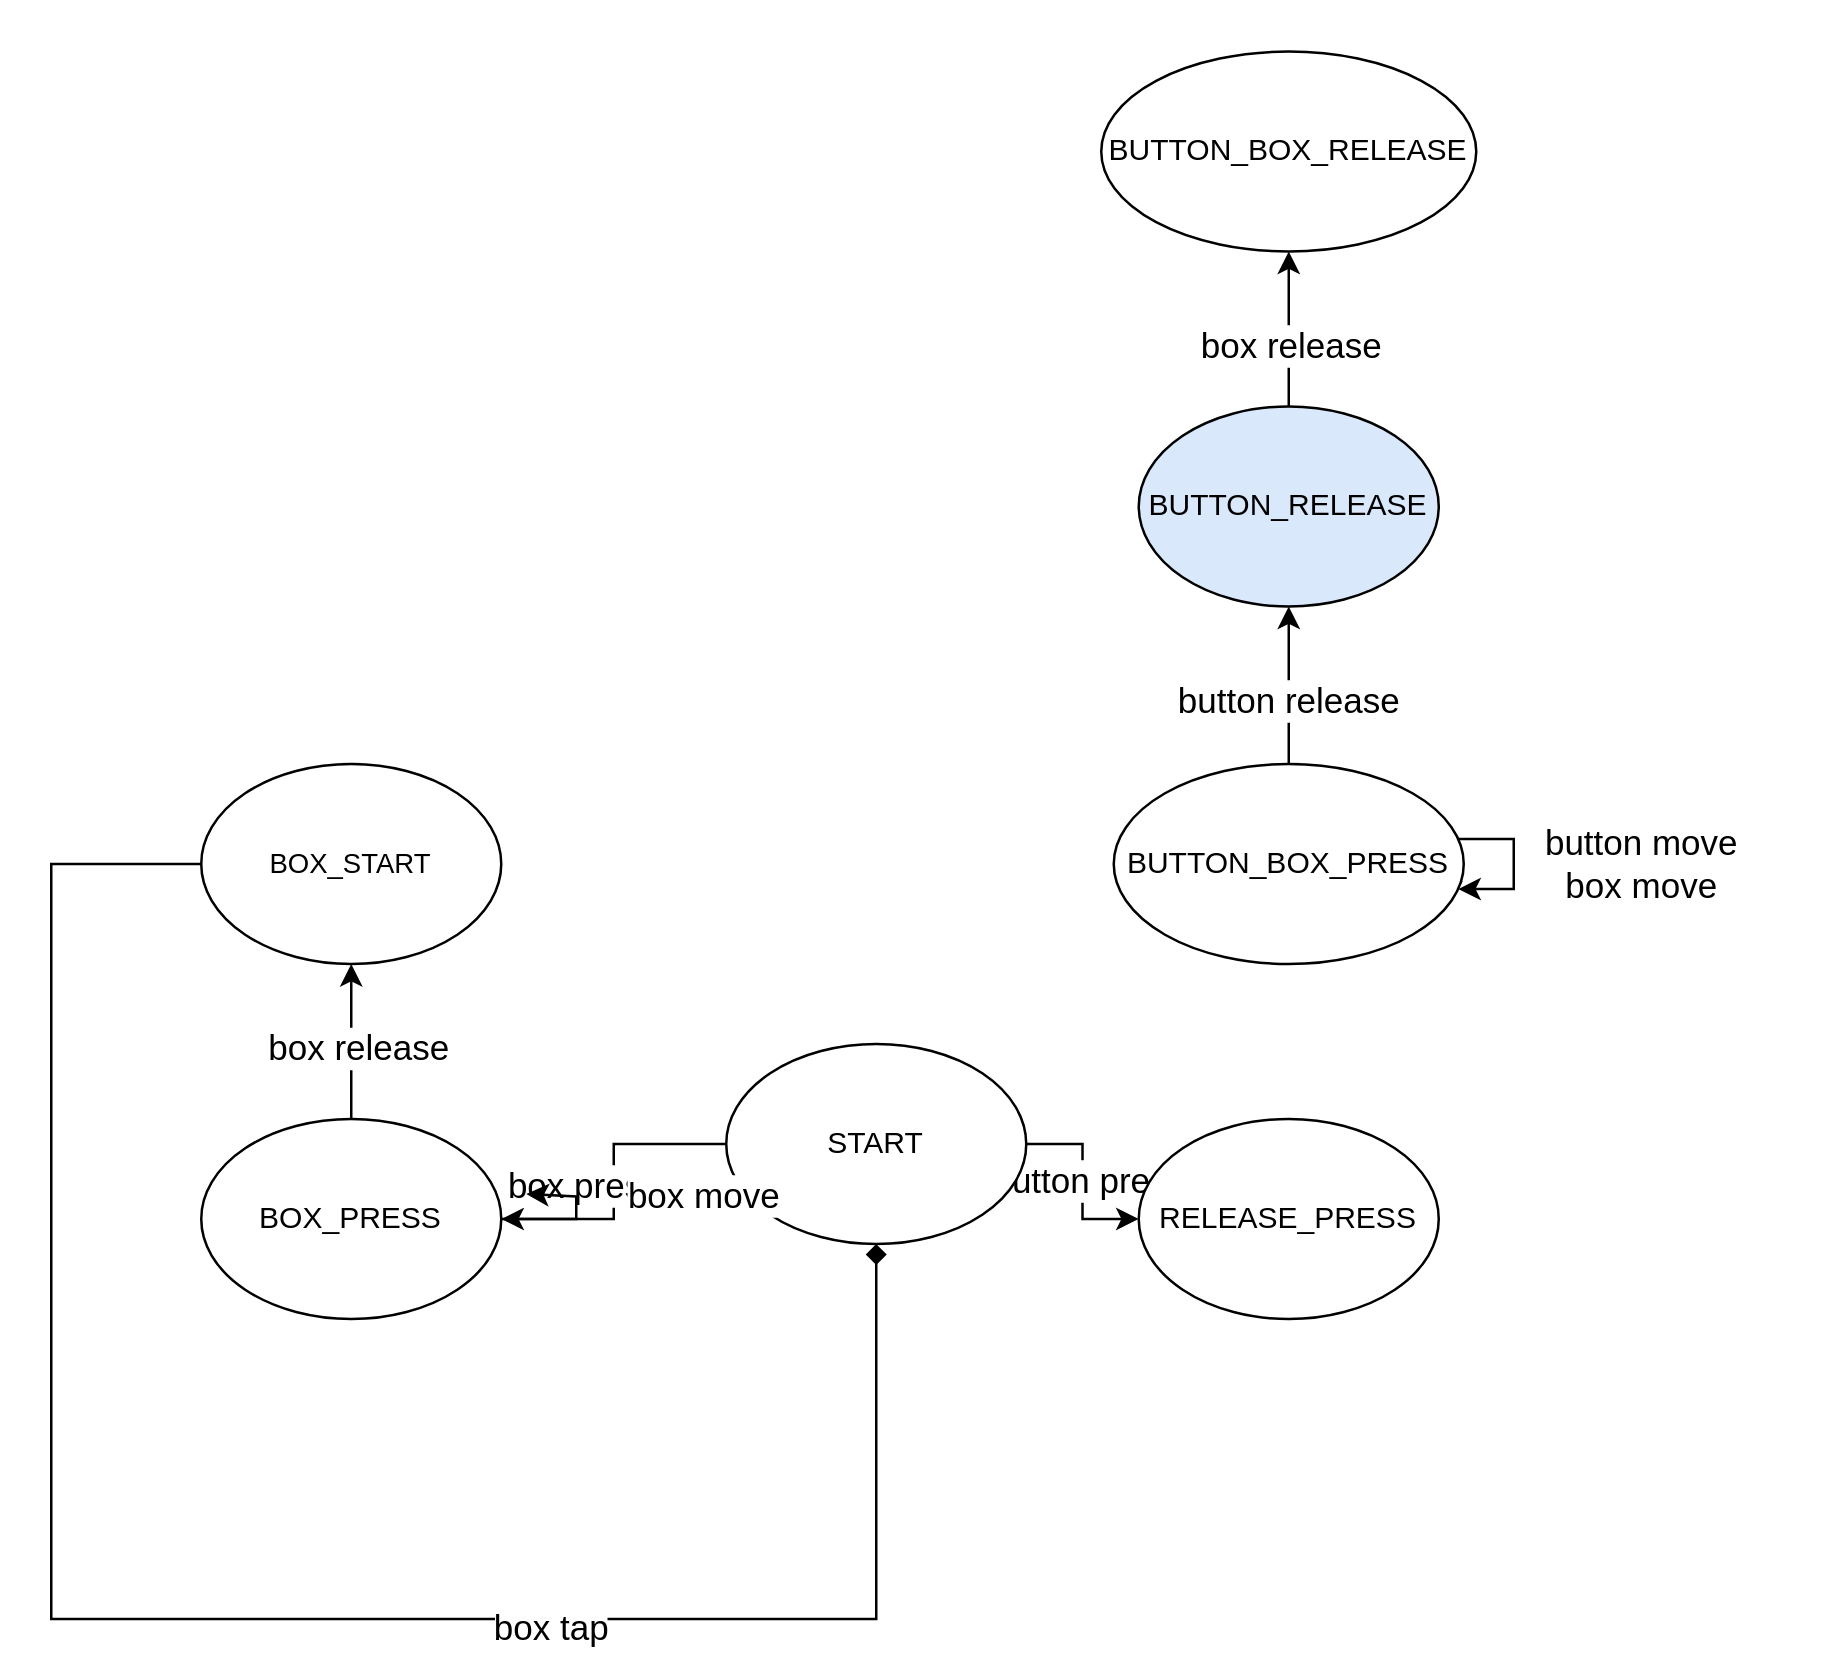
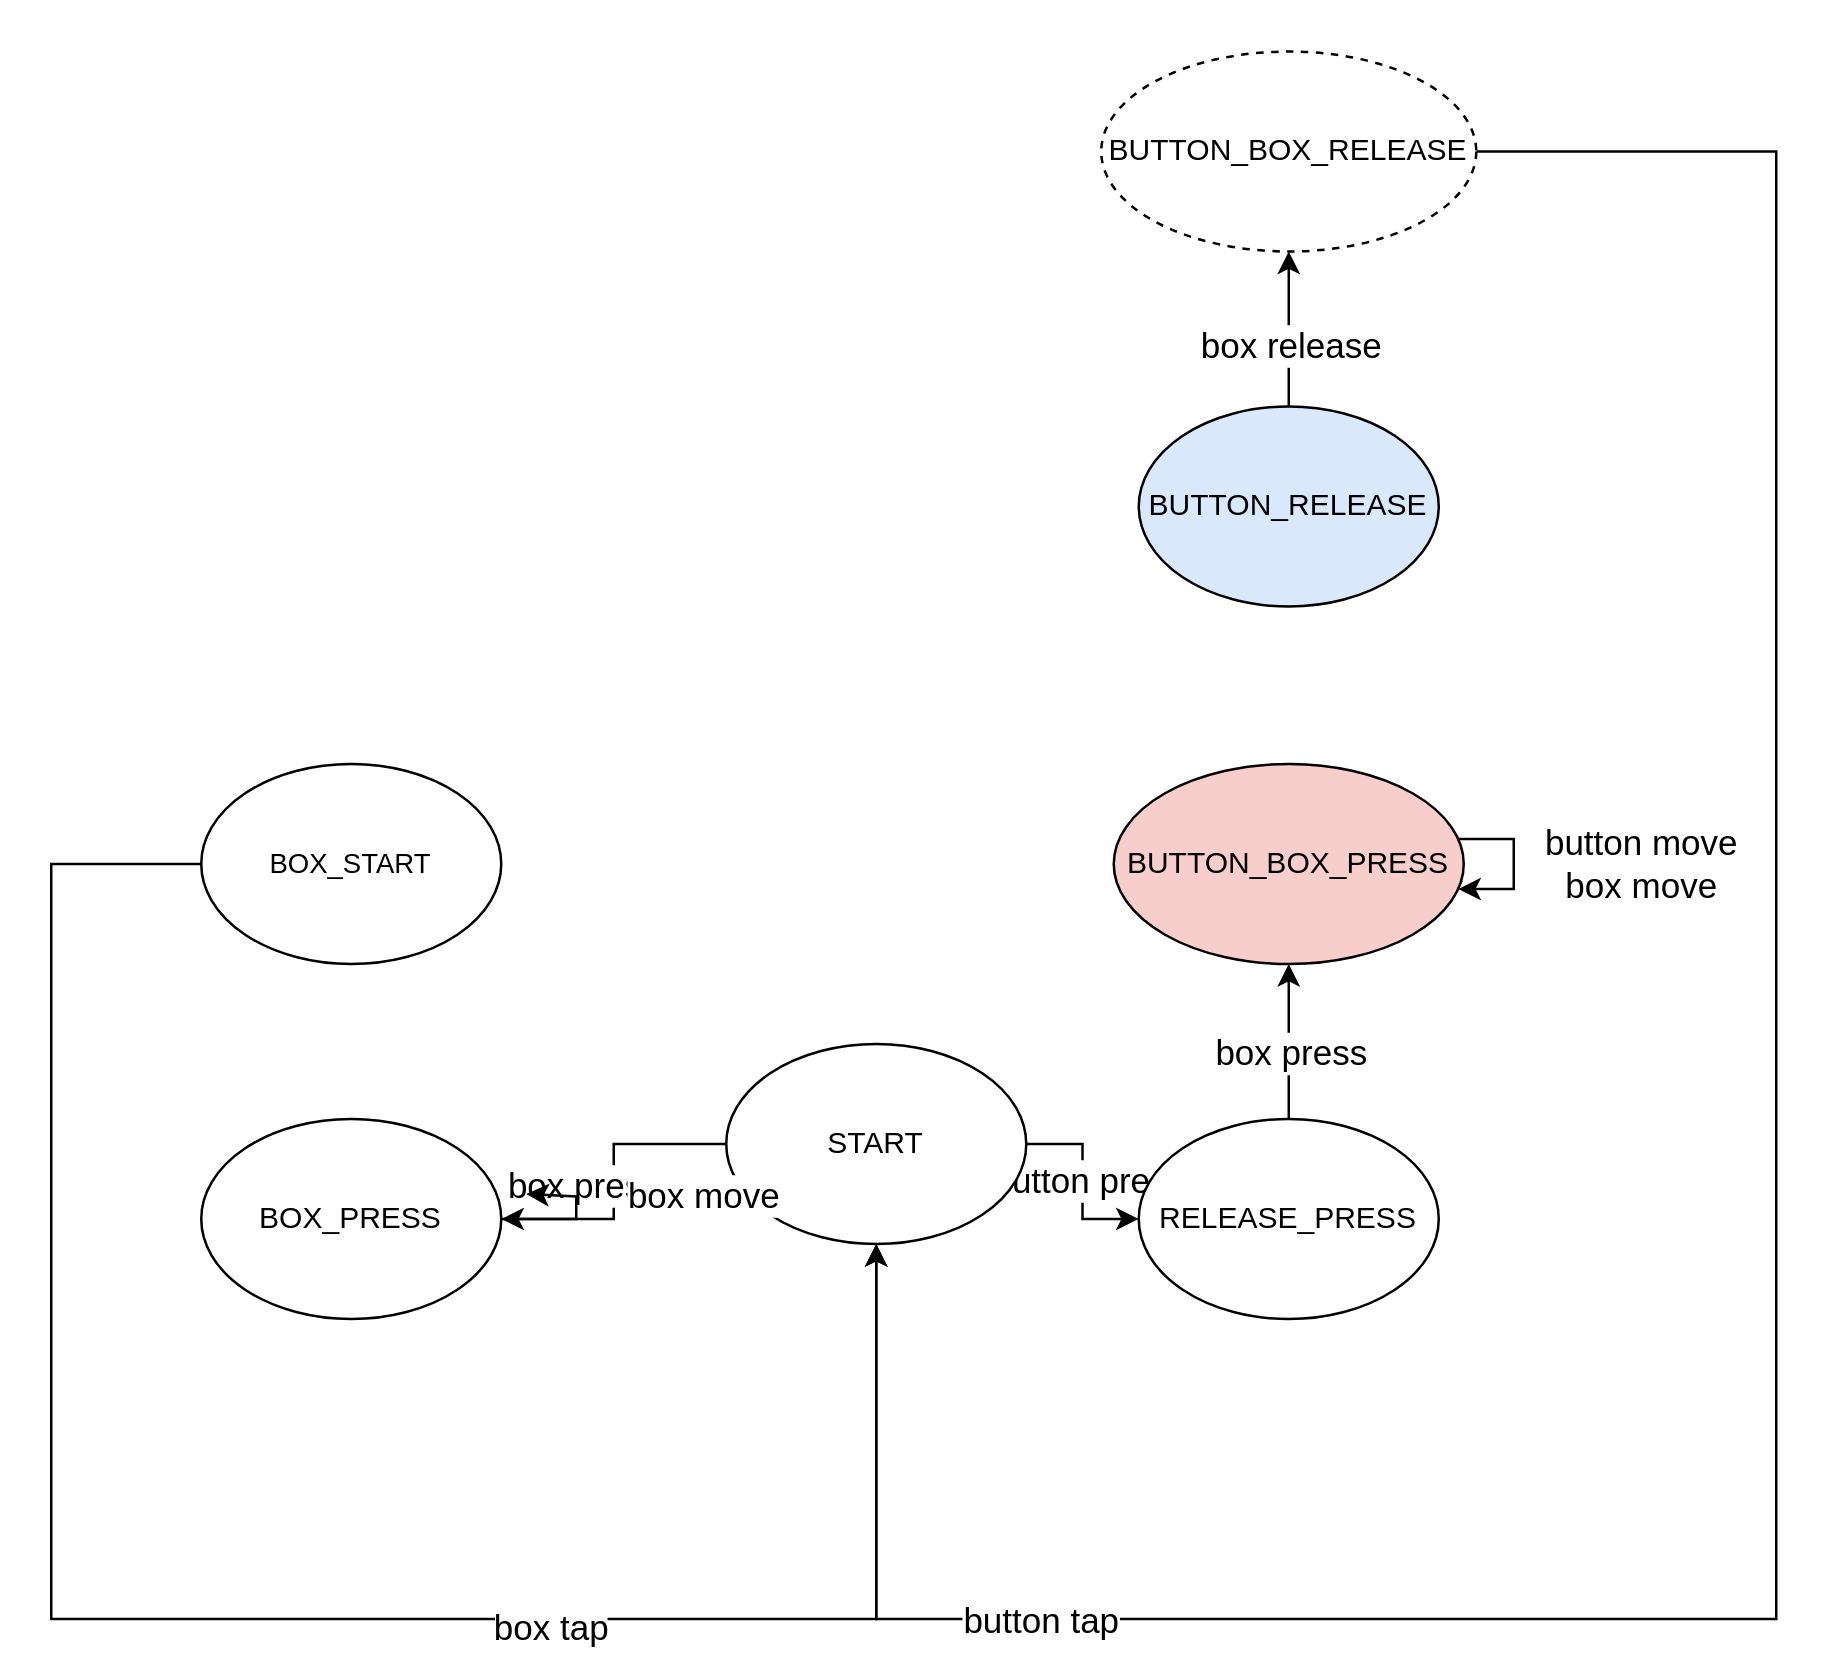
(1289, 151) -> (1289, 151)
(1289, 729) -> none
(1289, 864) -> (1289, 864)
(351, 1079) -> none
none -> (1289, 1082)
none -> (1776, 1088)
(875, 1619) -> (875, 1619)
